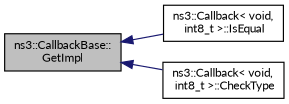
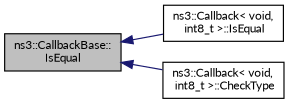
(63, 52) -> (63, 52)
